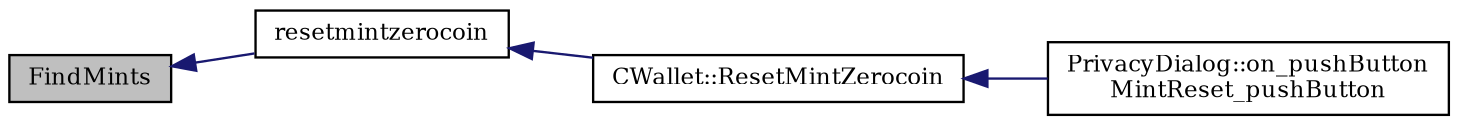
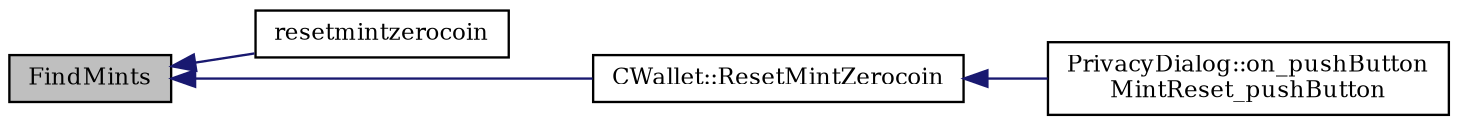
(563, 54) -> (394, 79)
